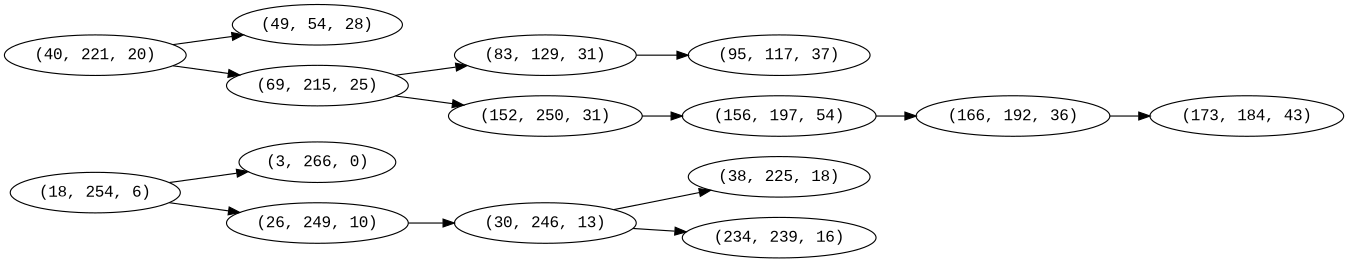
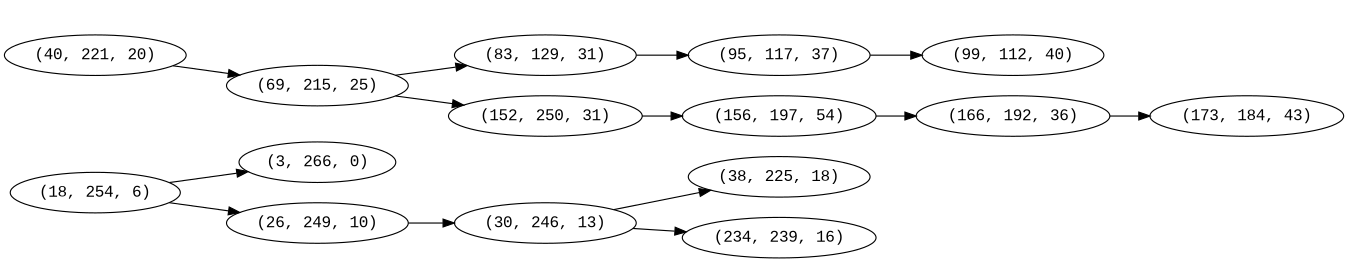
(317, 25) -> none
none -> (1013, 55)
